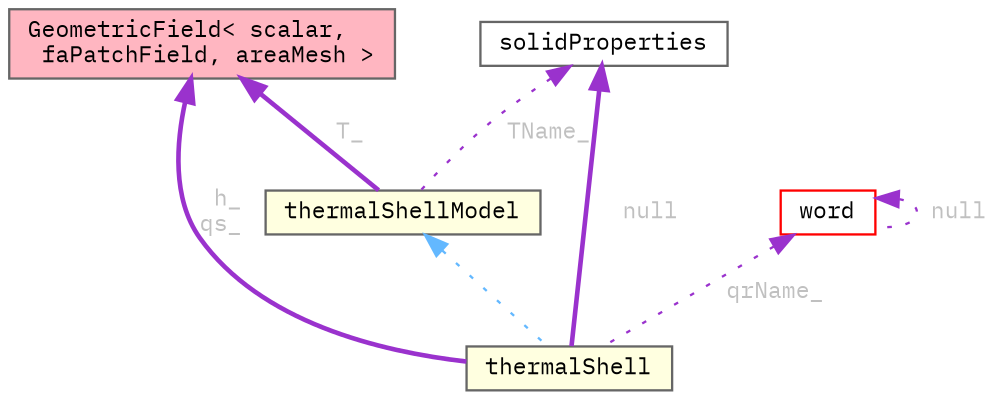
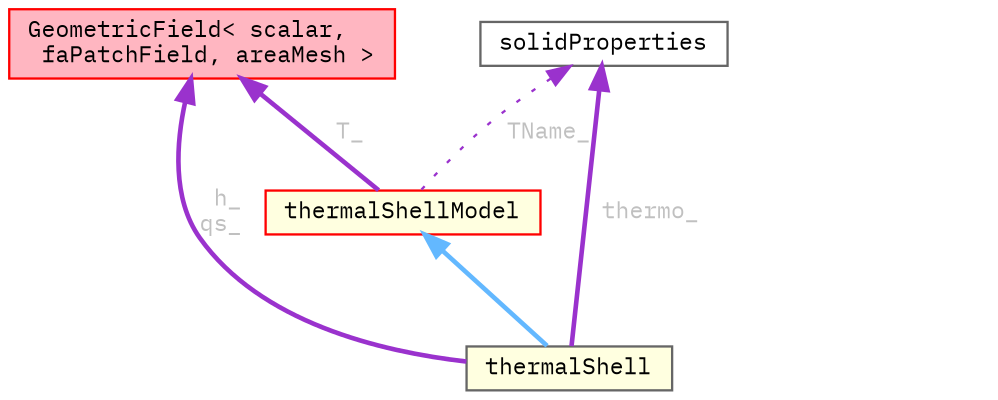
(202, 44) -> (202, 44)
(403, 212) -> (403, 212)
(644, 212) -> (644, 212)
(828, 212) -> none
(495, 298) -> (495, 298)
